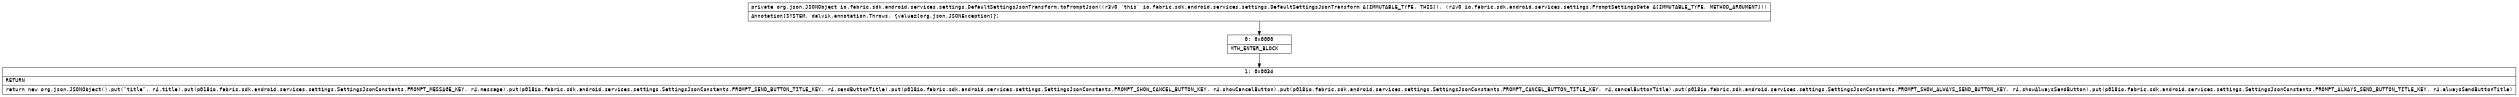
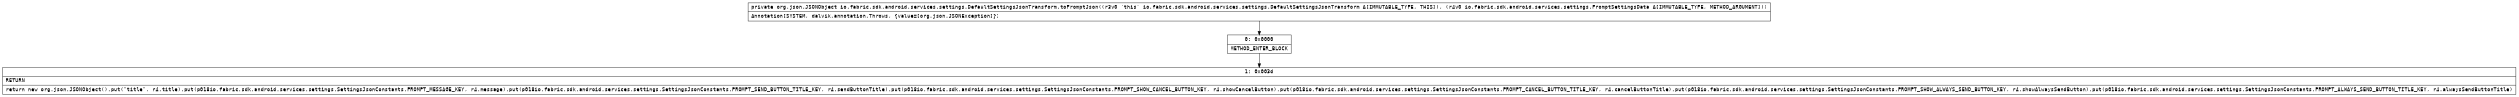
(1254, 49) -> (1259, 49)
